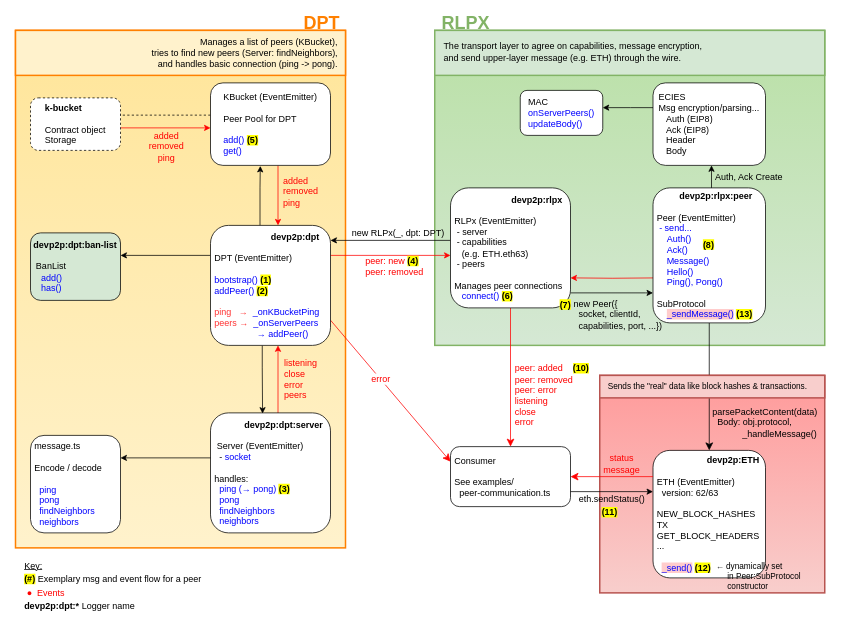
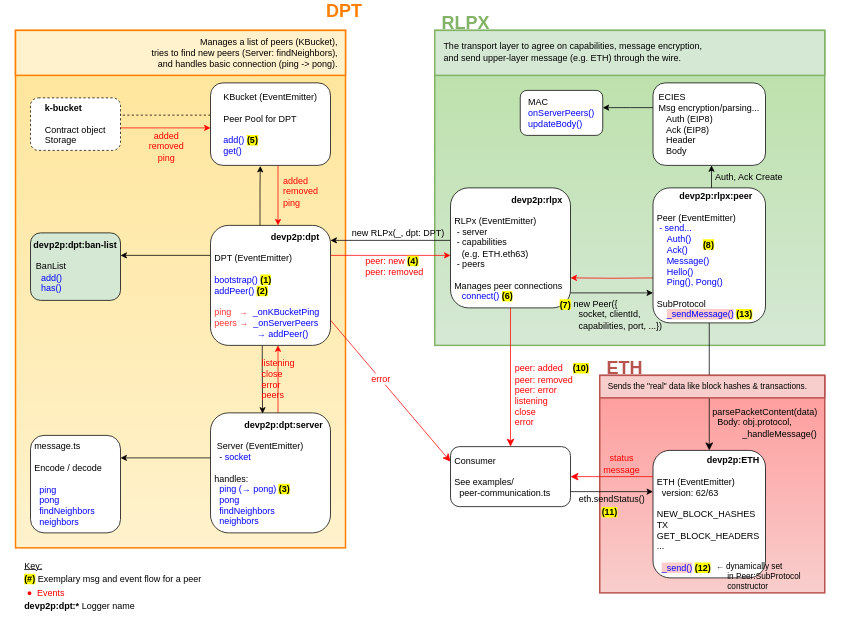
(321, 23) -> (344, 12)
none -> (624, 368)
(300, 379) -> (278, 379)
